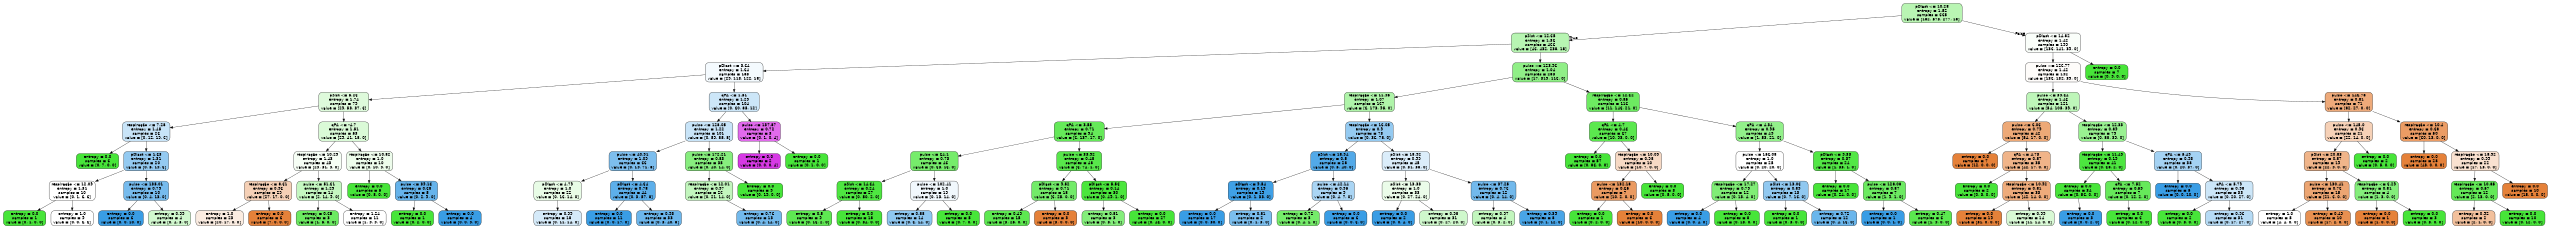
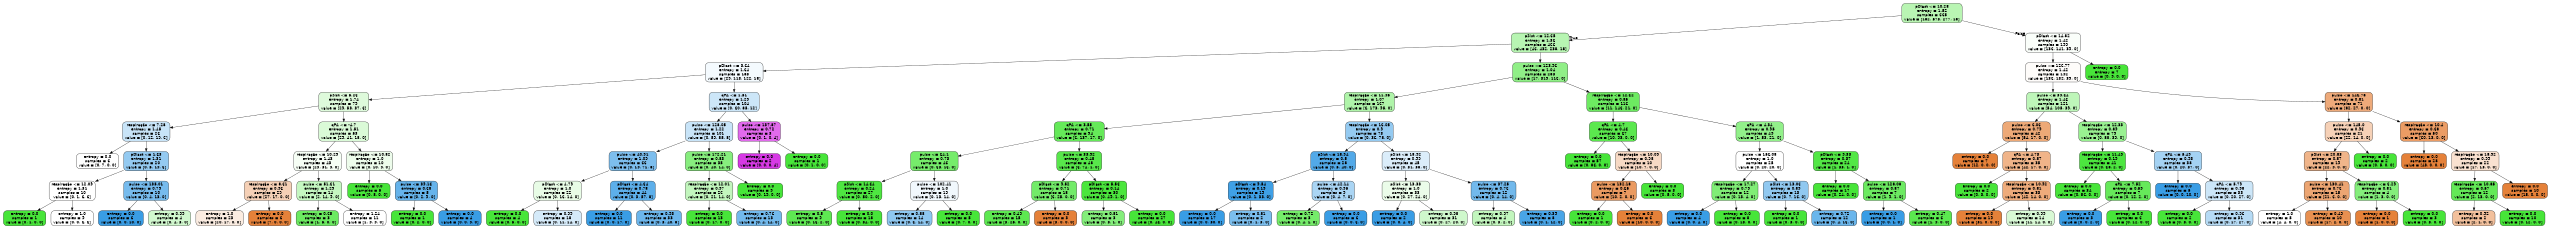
(2107, 72) -> (2107, 72)
(98, 161) -> (98, 161)
(2079, 203) -> (2104, 205)
none -> (508, 218)
none -> (709, 218)
